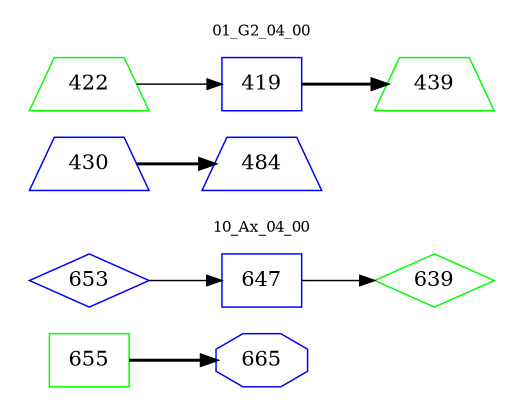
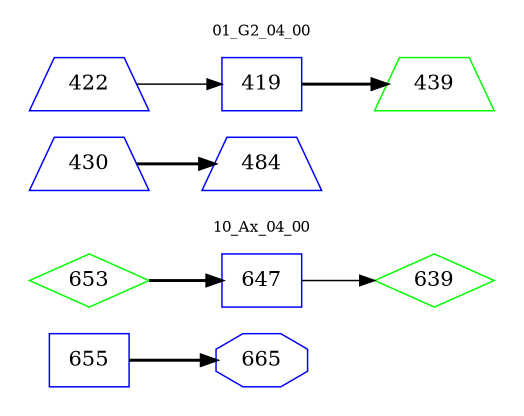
(89, 84) -> (89, 84)
(89, 281) -> (89, 281)
(178, 281) -> (178, 281)
(89, 360) -> (89, 360)
